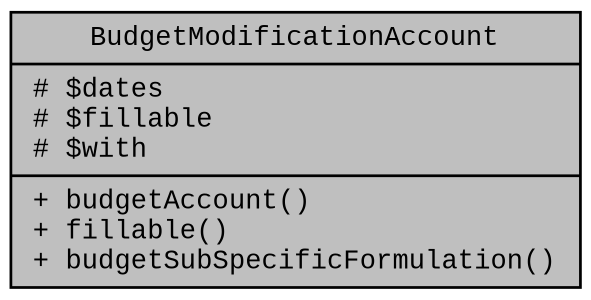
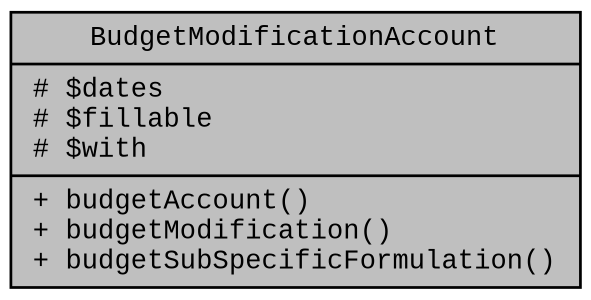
(132, 230) -> (214, 230)
